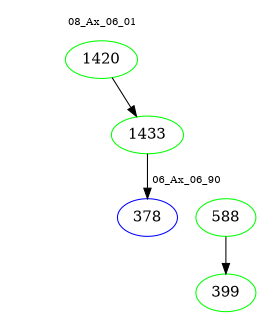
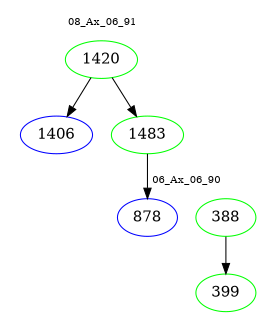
(102, 22) -> (102, 22)
none -> (56, 135)
(147, 135) -> (147, 135)
(147, 218) -> (147, 218)
(226, 218) -> (226, 218)
